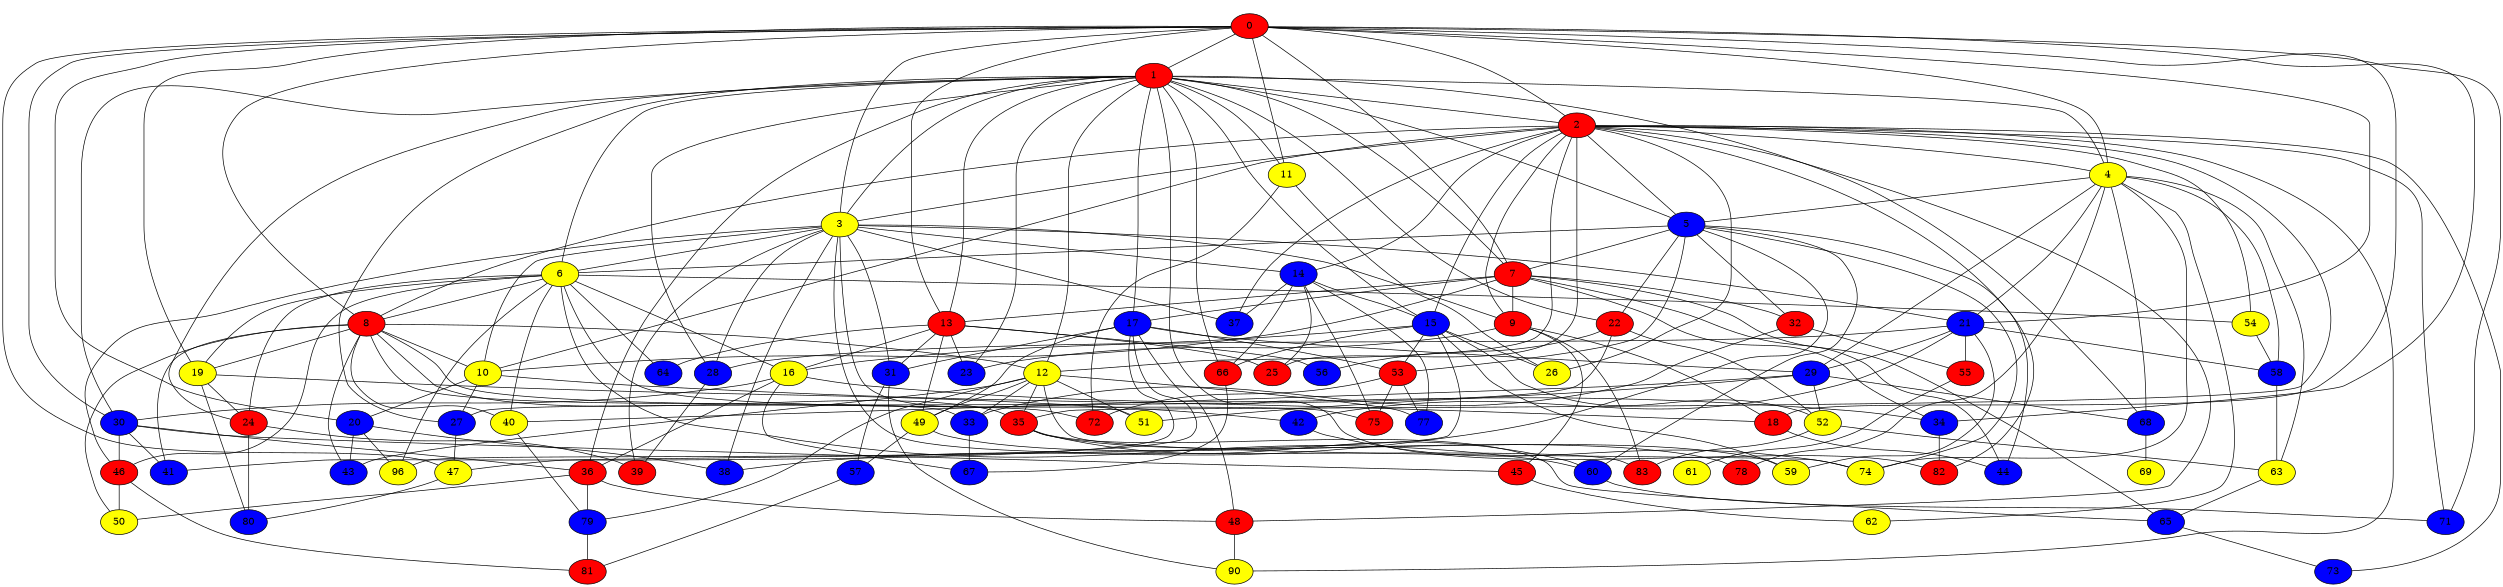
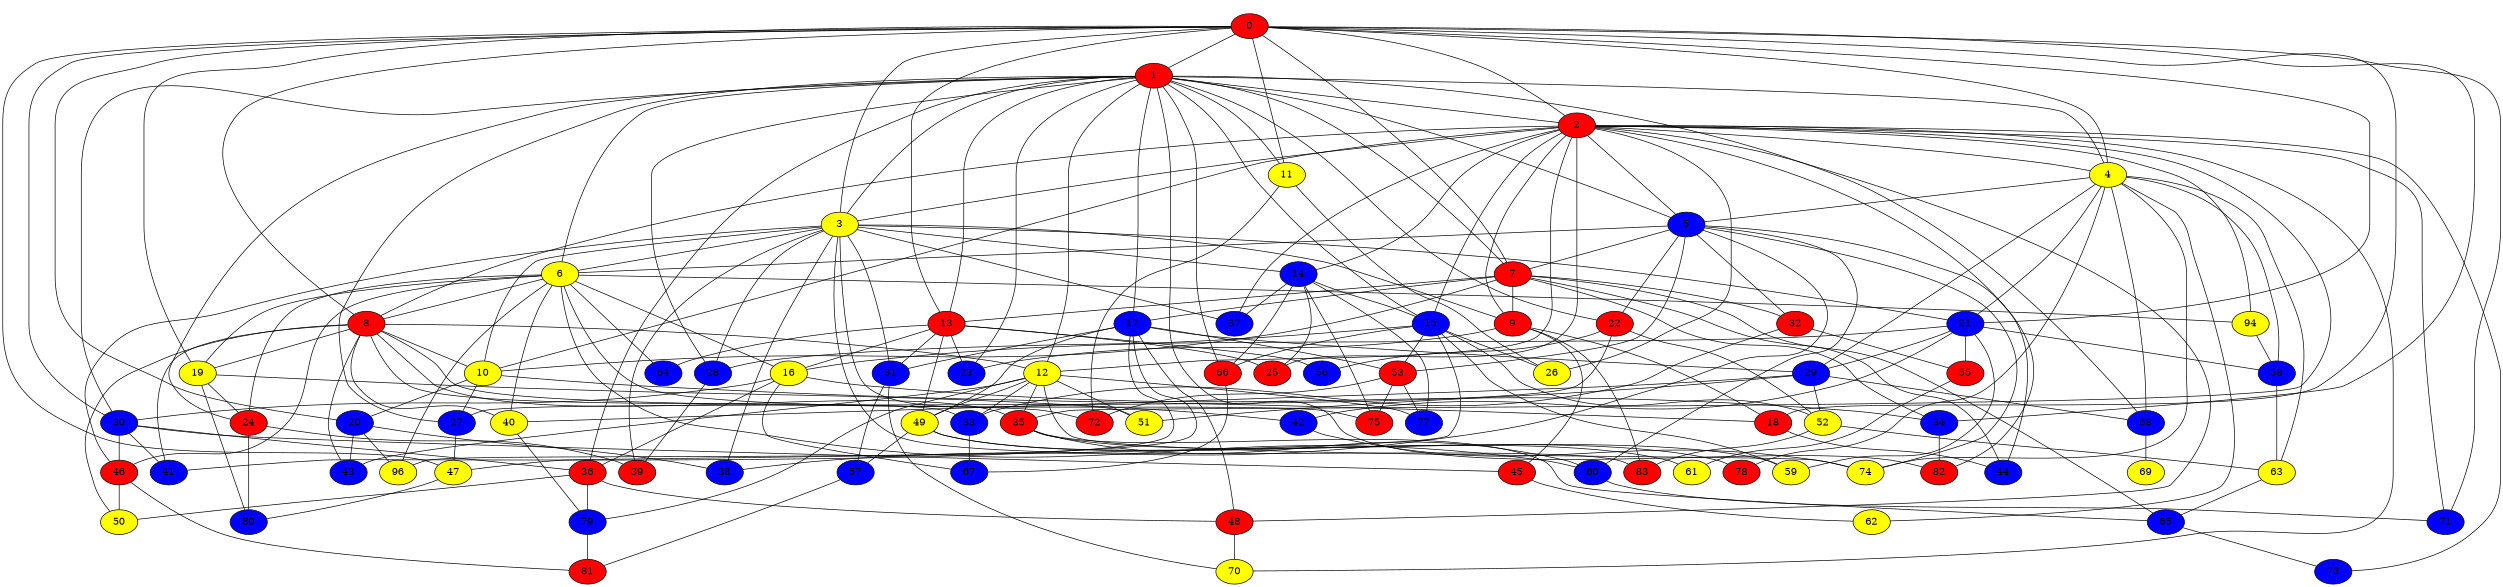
(2251, 324) -> (2251, 324)
none -> (1306, 448)
(1234, 572) -> (1234, 572)
